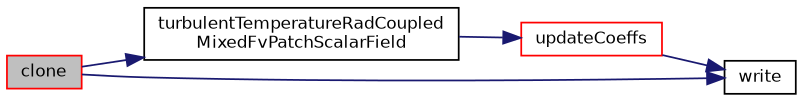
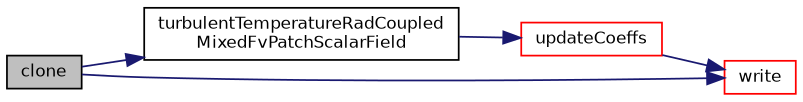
(44, 72) -> (44, 72)
(760, 77) -> (760, 77)
